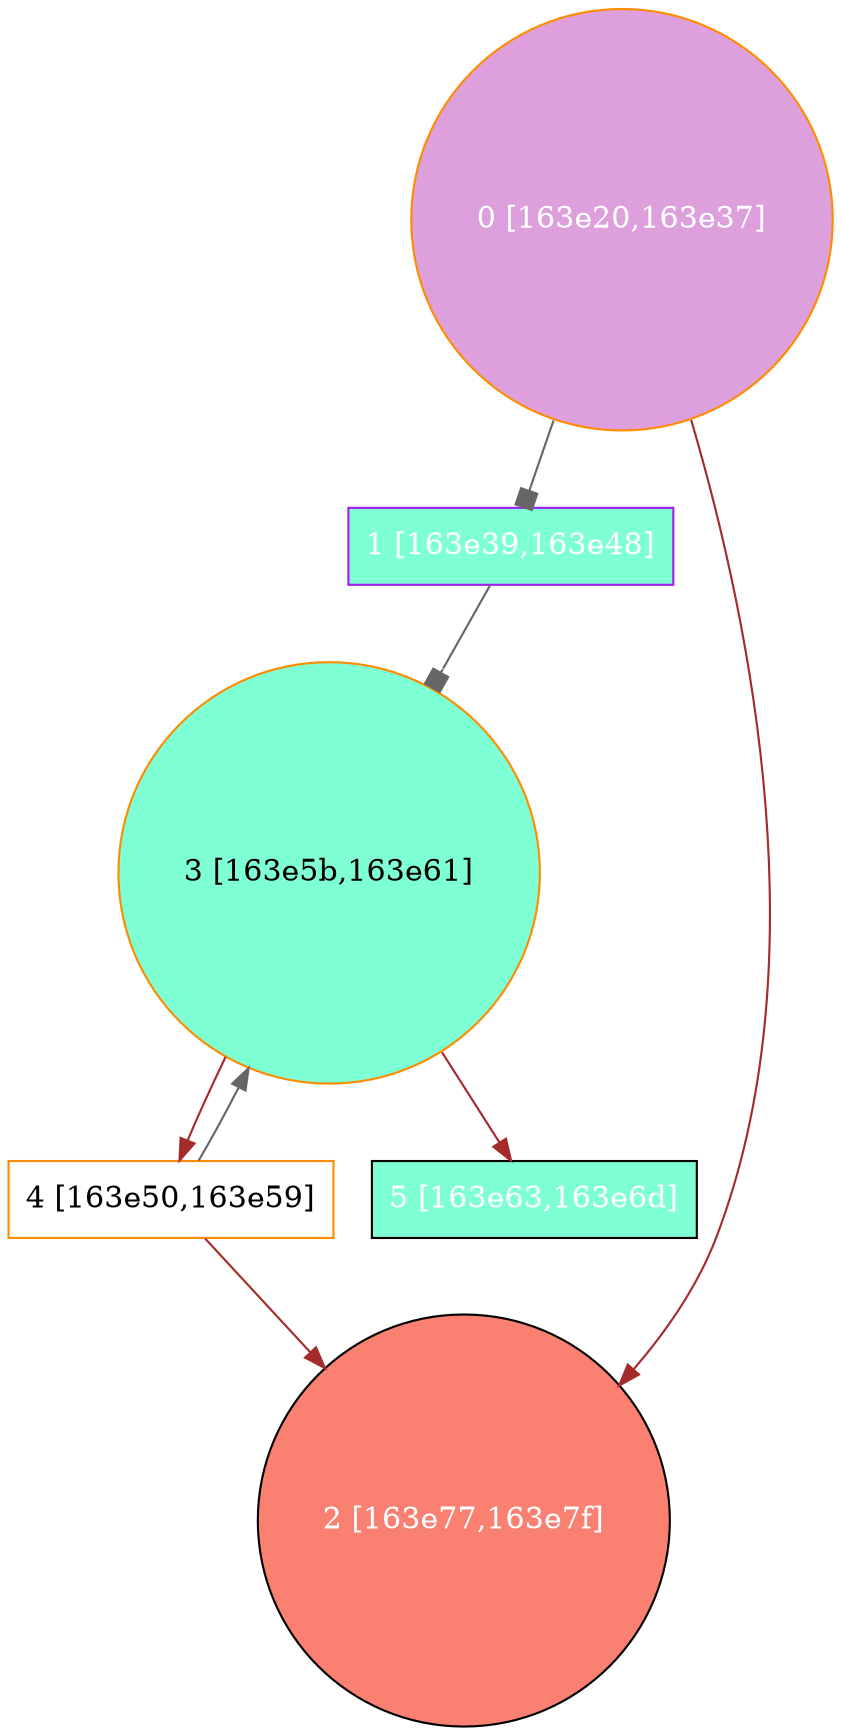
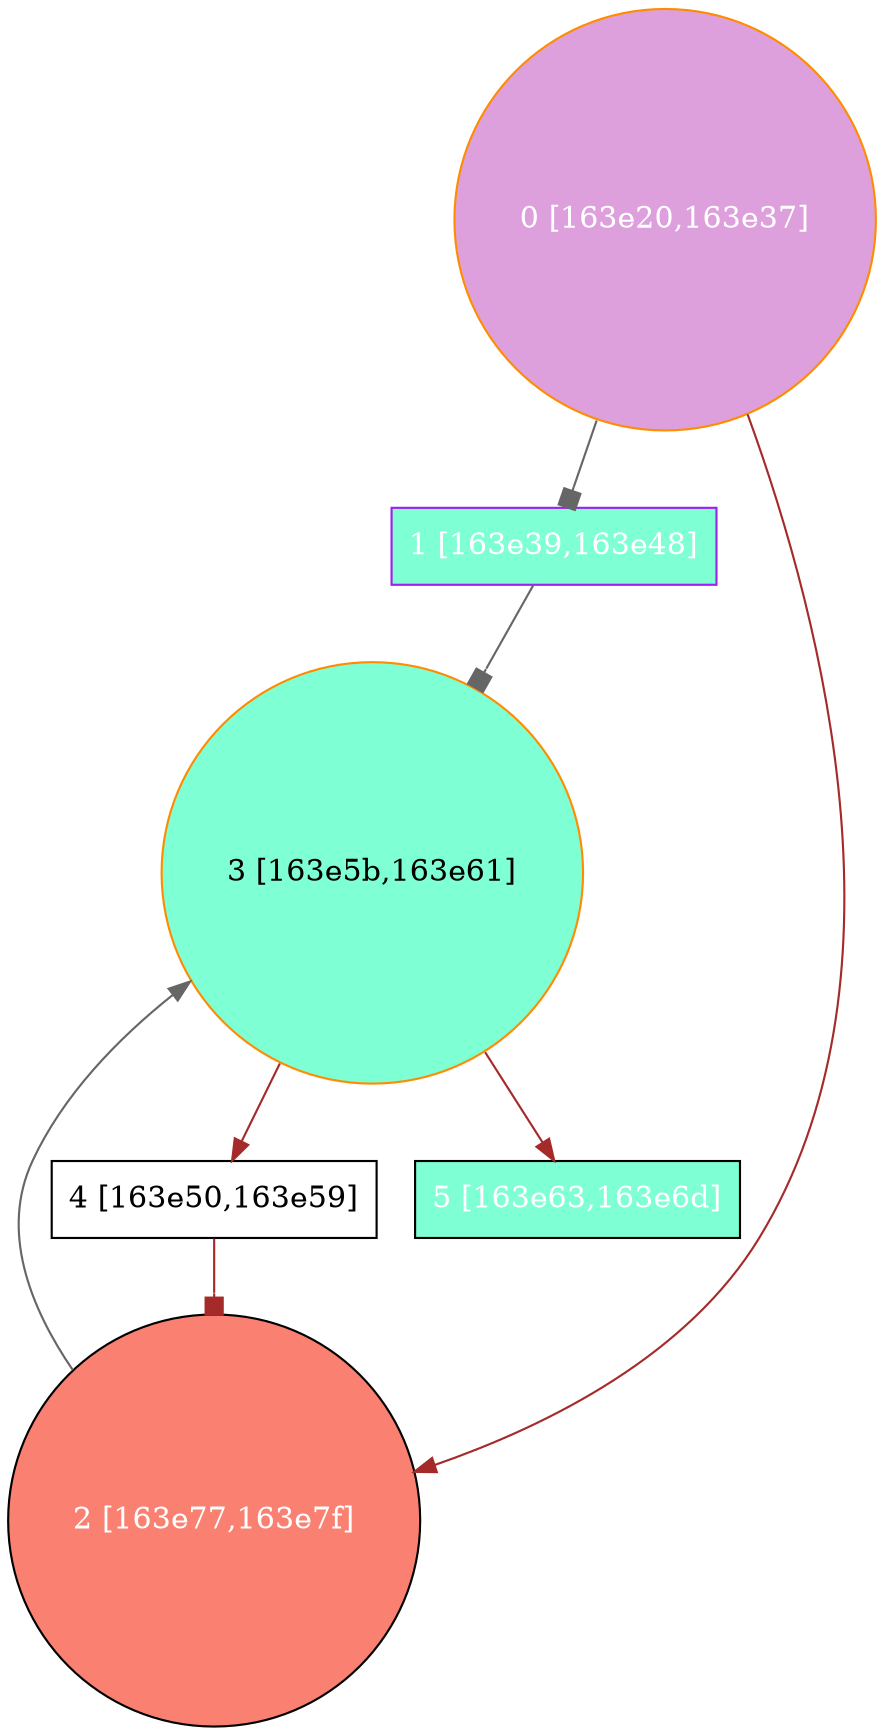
(219, 1124) -> (32, 1163)
(171, 1200) -> (214, 1200)
(258, 1295) -> (214, 1266)
